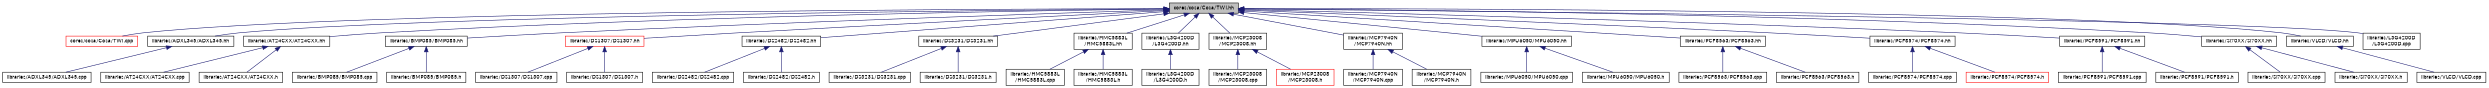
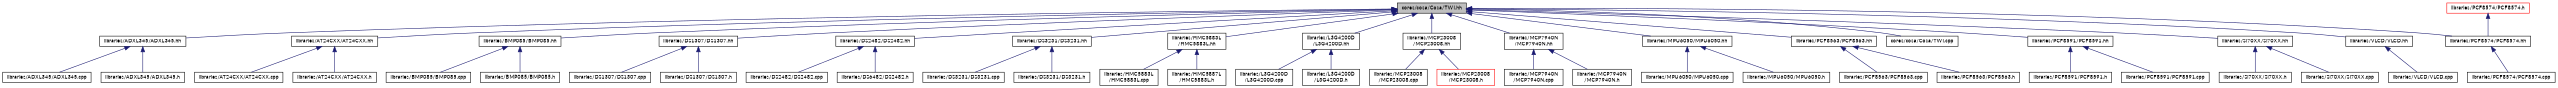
(1804, 16) -> (1295, 61)
(102, 41) -> (1922, 41)
(605, 41) -> (698, 41)
(1963, 60) -> (2488, 27)
none -> (143, 77)
(781, 77) -> (875, 77)
(1103, 77) -> (1197, 77)
